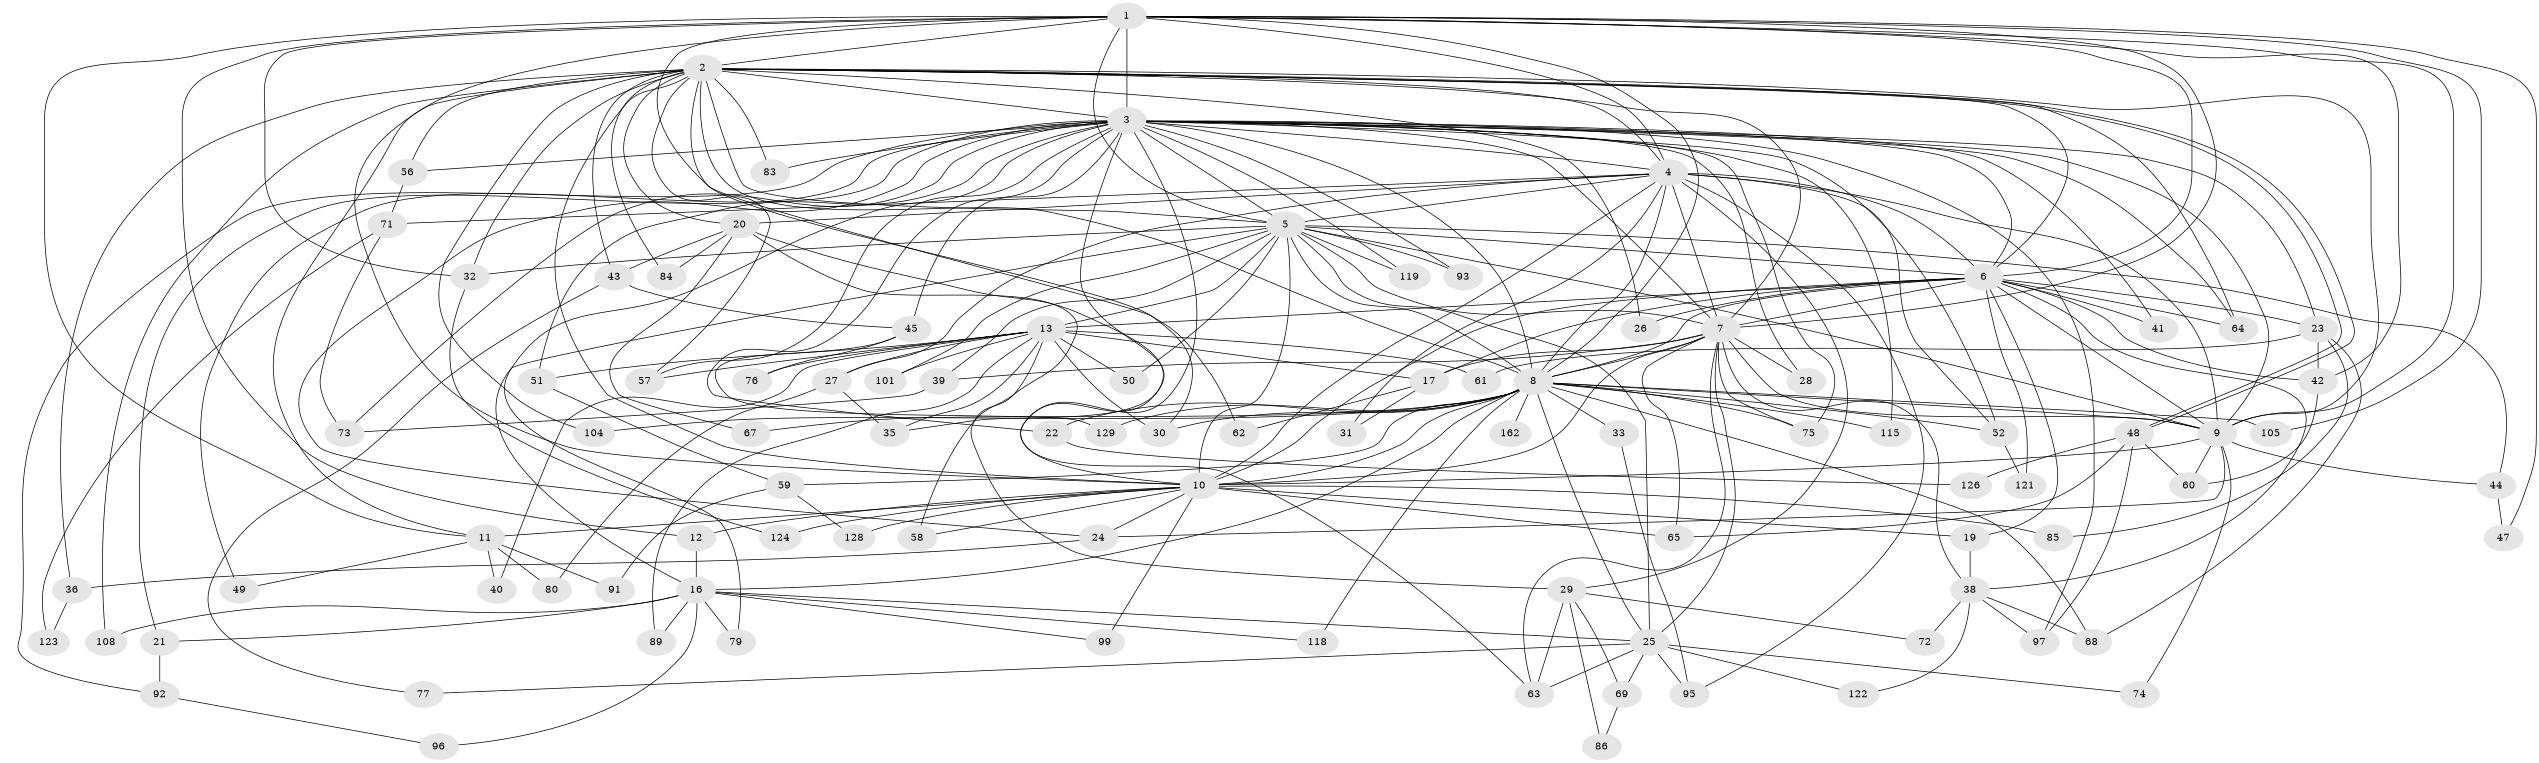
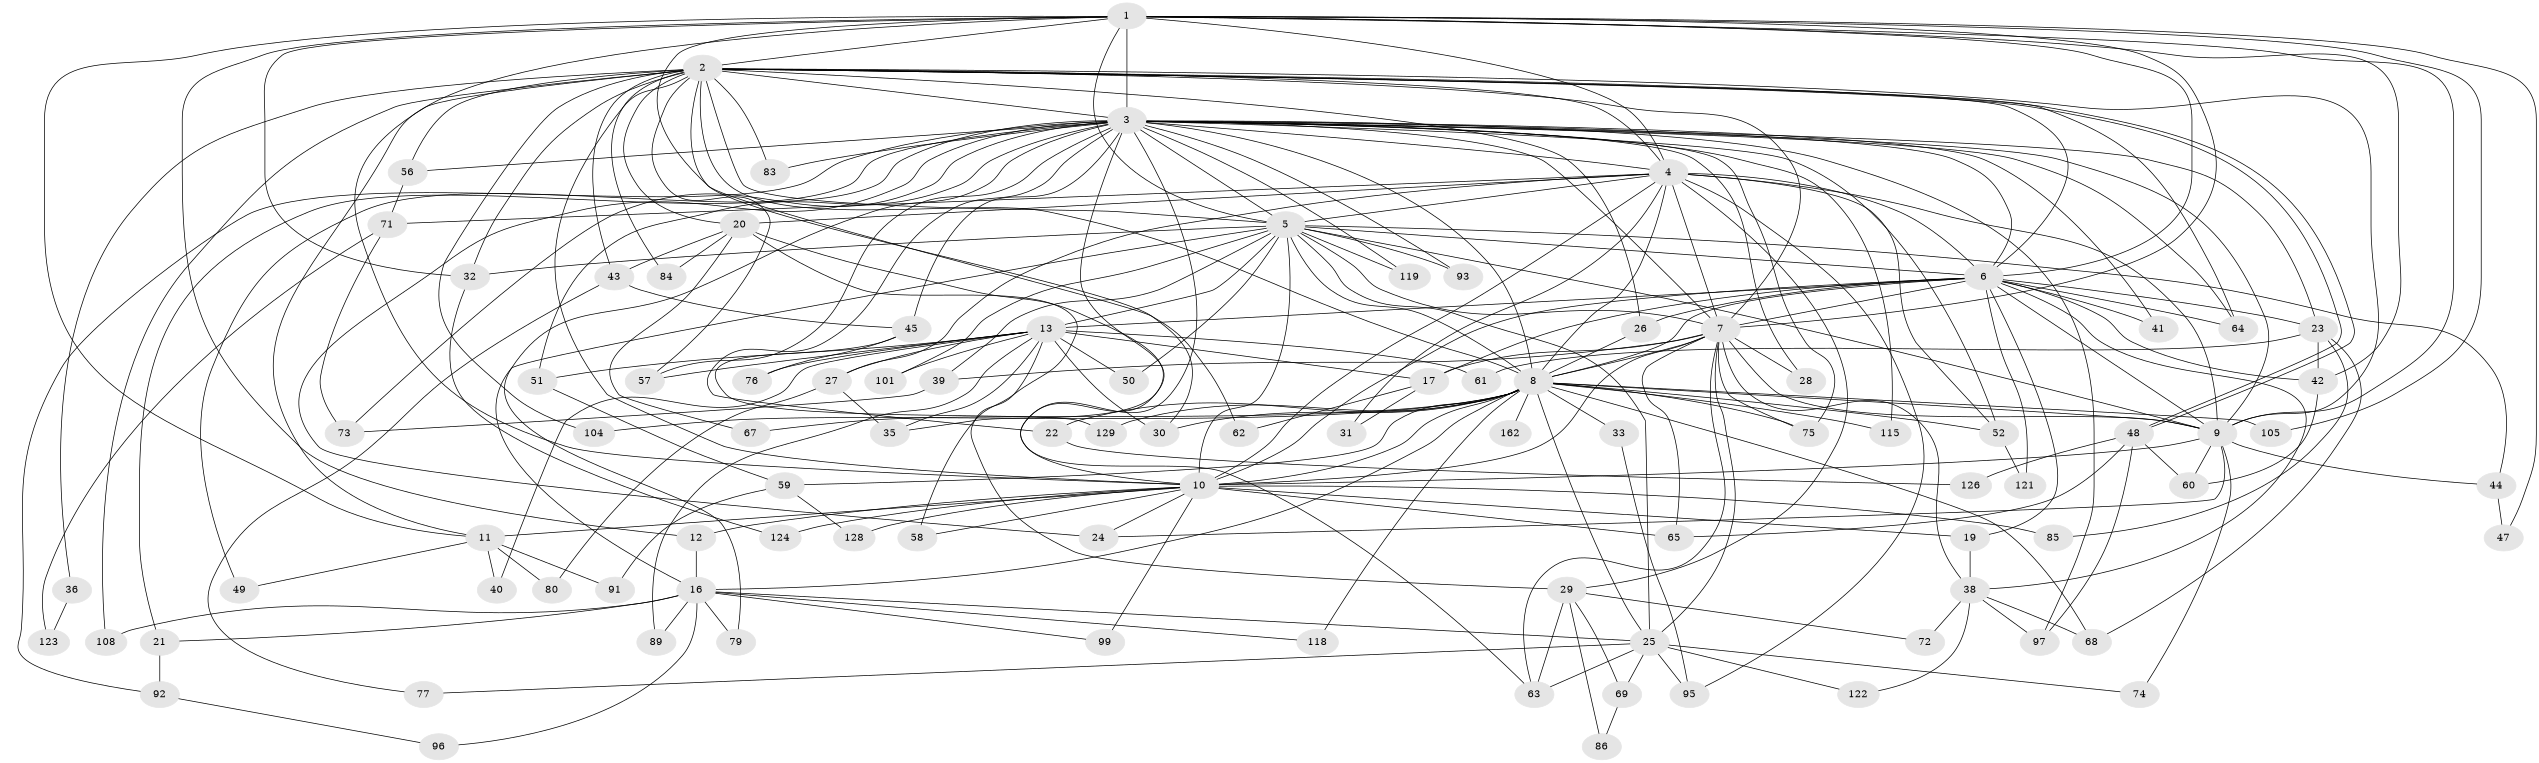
(1571, 69) -> (1572, 362)
(585, 563) -> none
